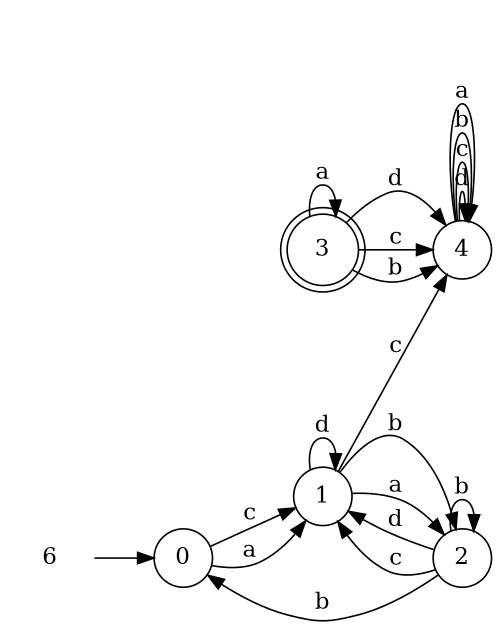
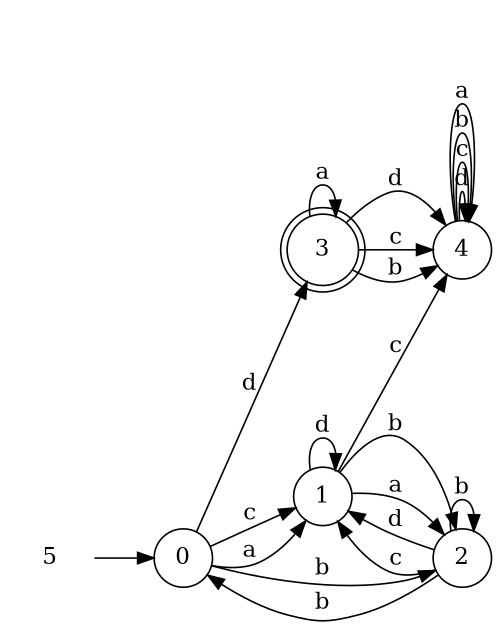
none -> (248, 414)
(50, 558) -> (50, 558)
none -> (316, 584)
